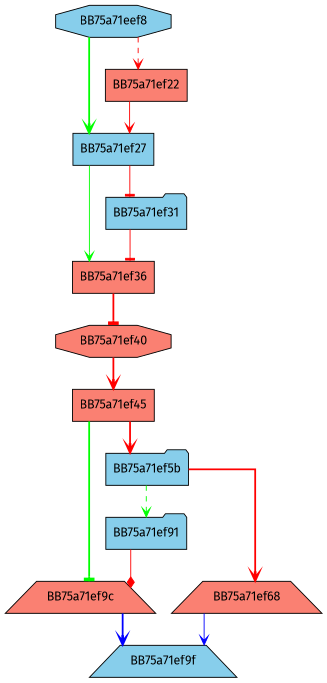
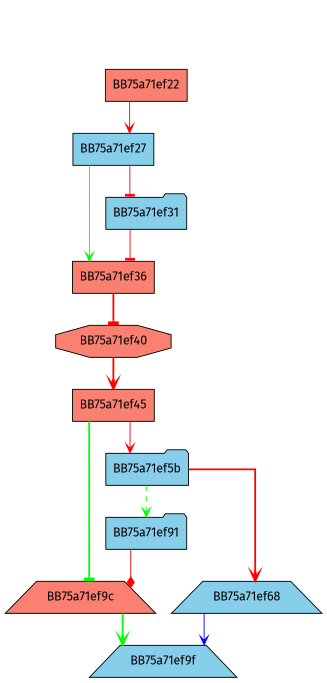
(113, 21) -> none
(130, 433) -> (130, 433)
(247, 597) -> (247, 597)
(123, 625) -> (123, 625)
